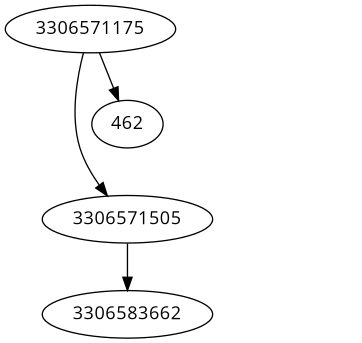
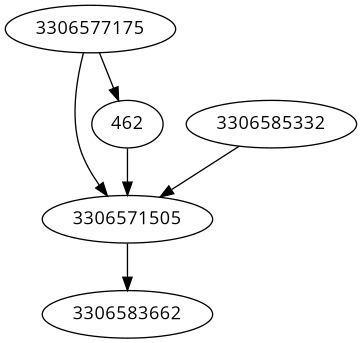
(90, 29) -> (90, 29)
none -> (271, 124)
none -> (127, 165)
